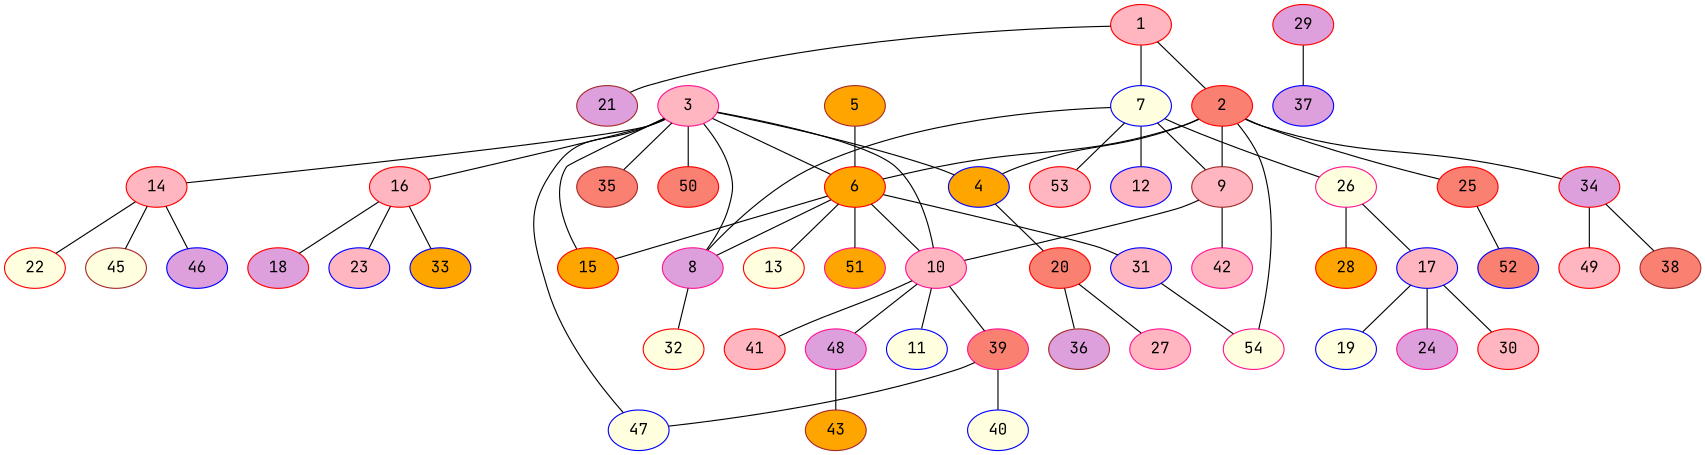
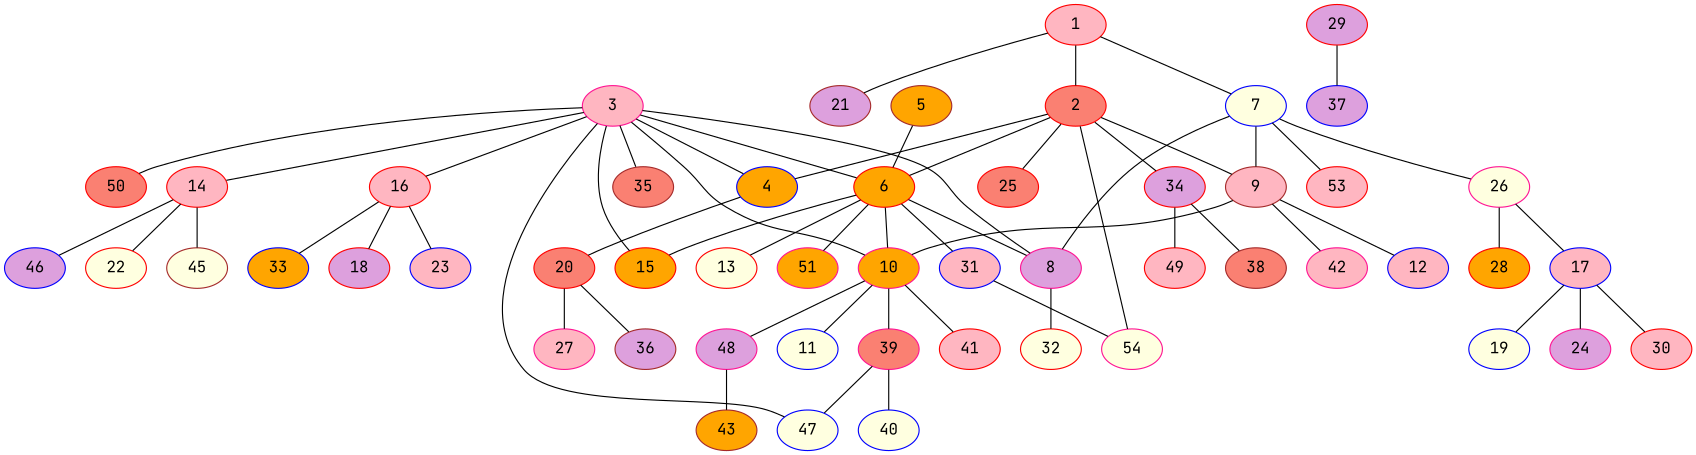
(1141, 147) -> (1337, 227)
(936, 268) -> (889, 268)
(1508, 268) -> none
